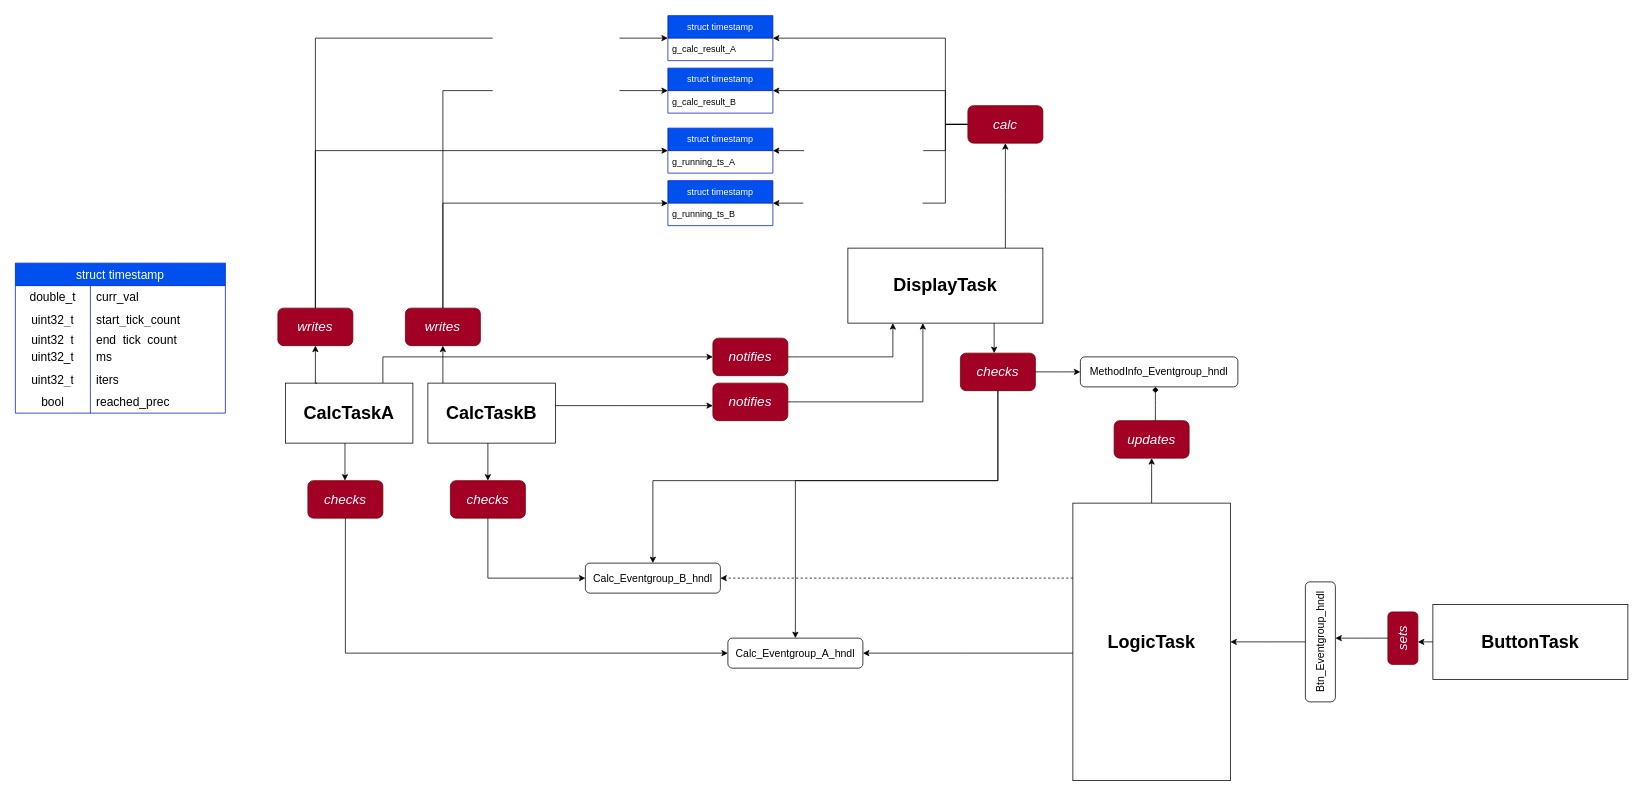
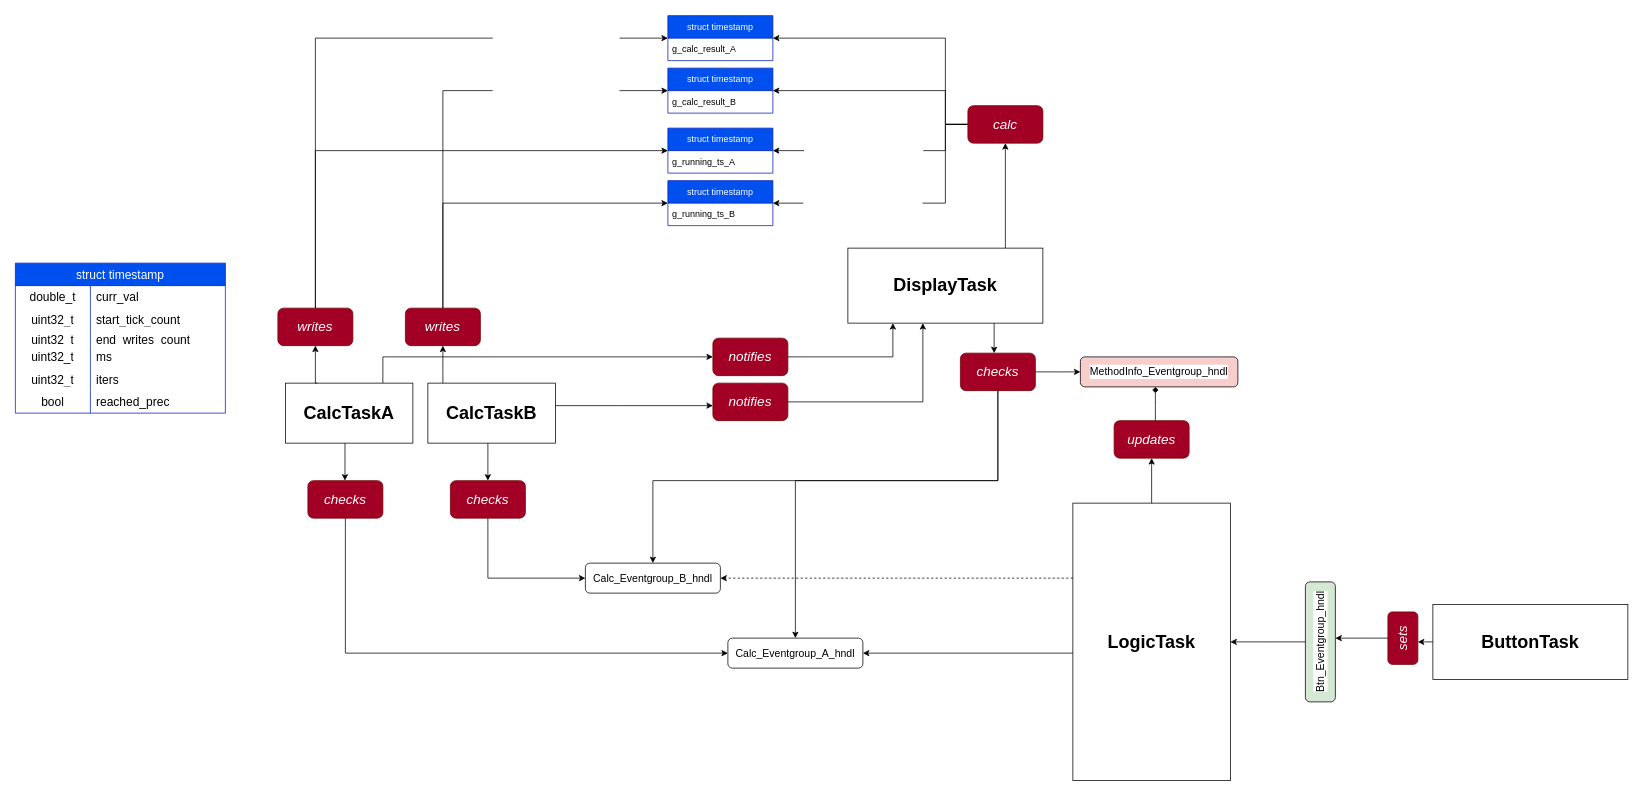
(142, 338) -> (149, 338)
(1159, 372) -> (1159, 372)
(1320, 642) -> (1320, 642)
